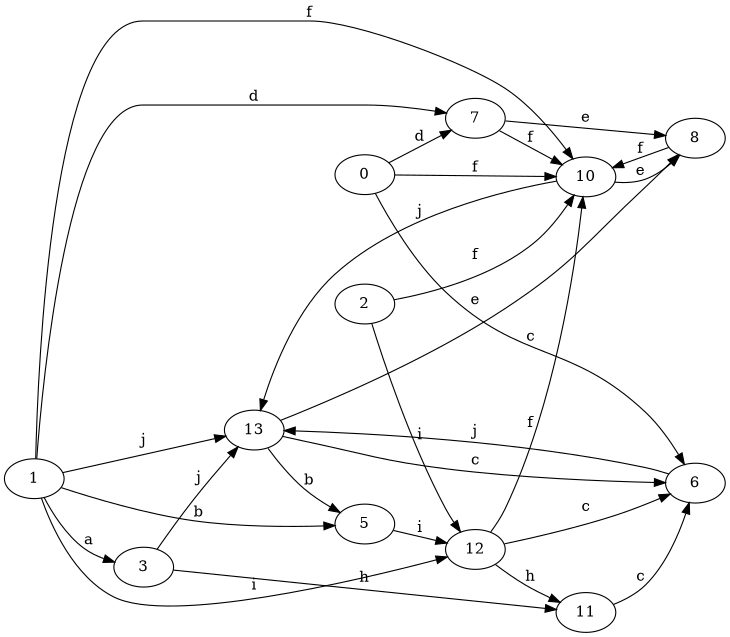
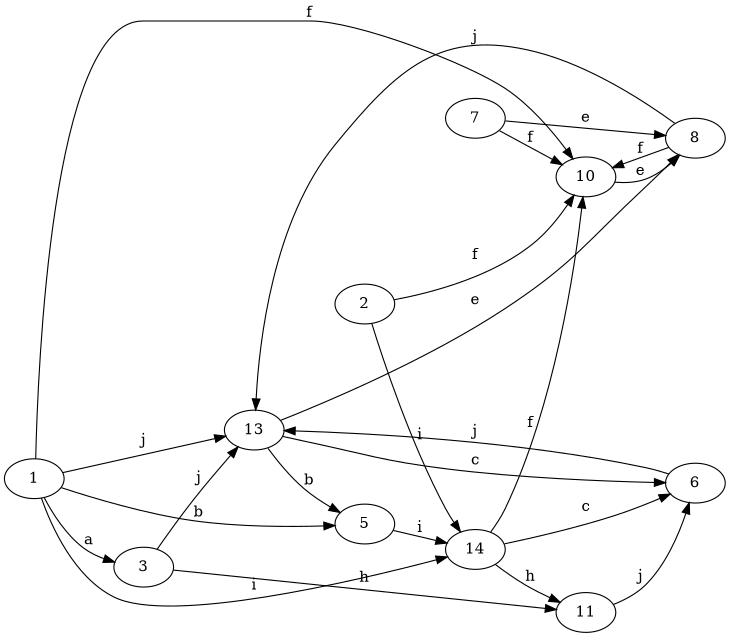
(108, 131) -> none
(365, 175) -> none
(374, 246) -> (376, 98)
(475, 549) -> (475, 549)
(641, 577) -> (641, 577)
